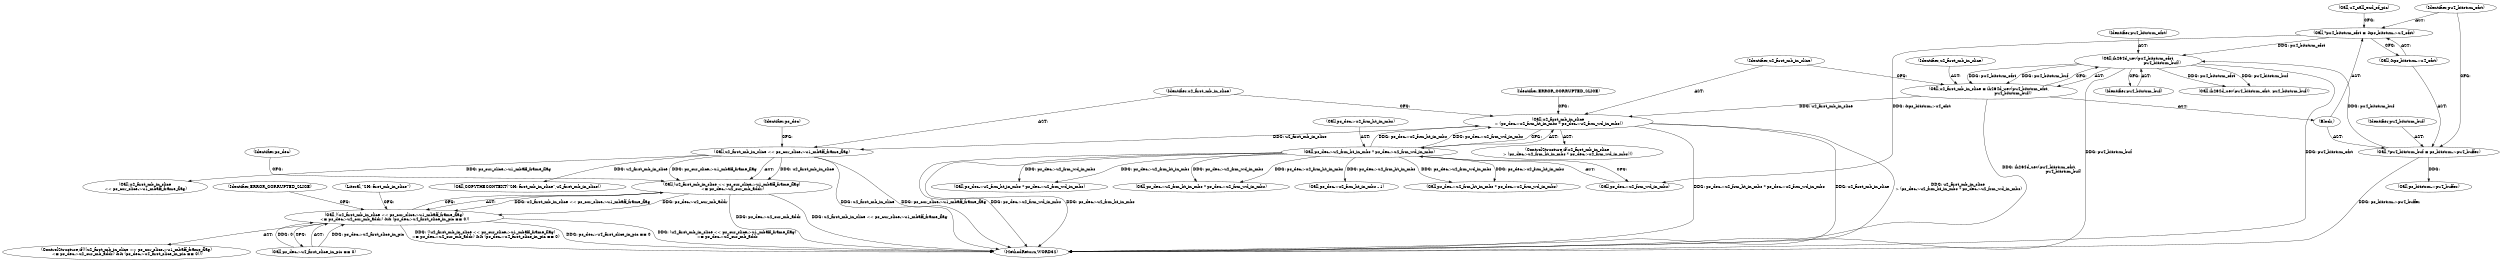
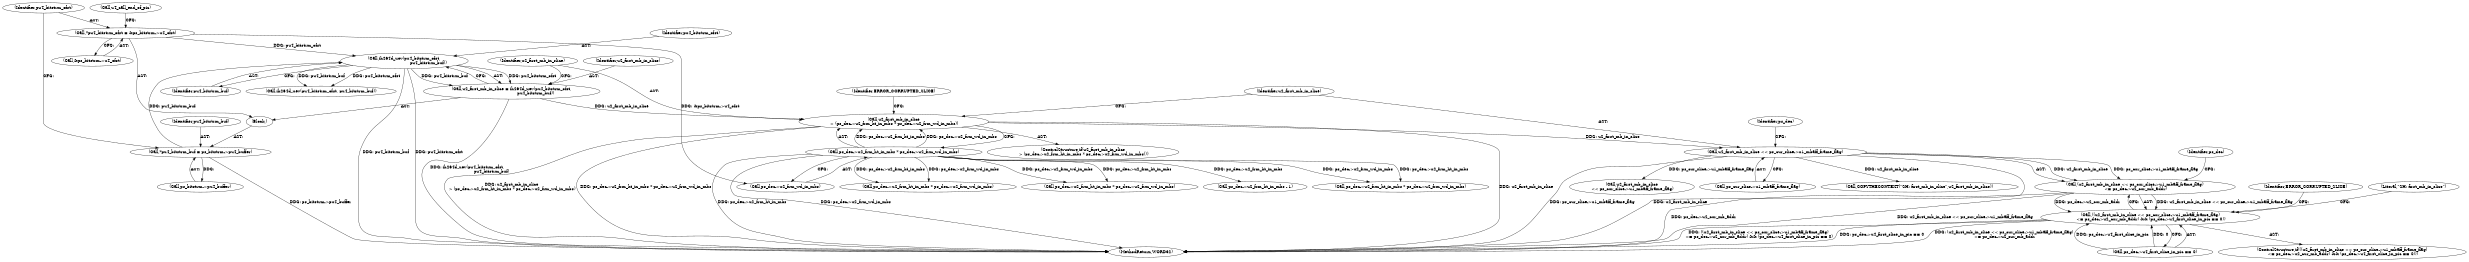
(2349, 80) -> (160, 112)
(2435, 103) -> (190, 171)
(1361, 122) -> none
none -> (1758, 187)
